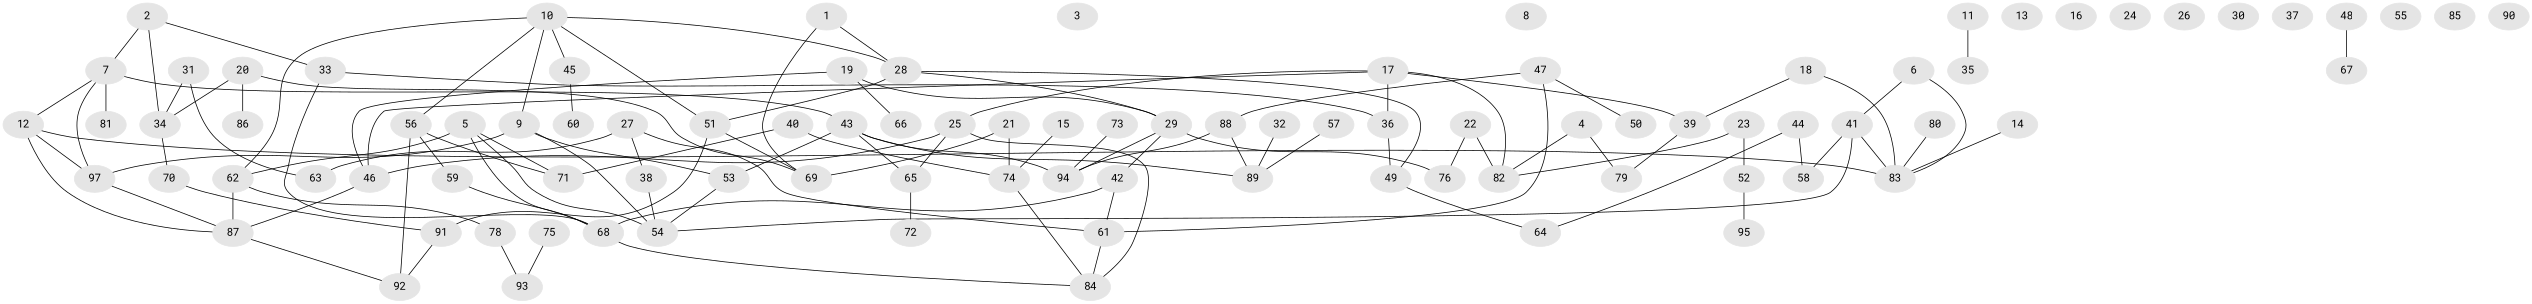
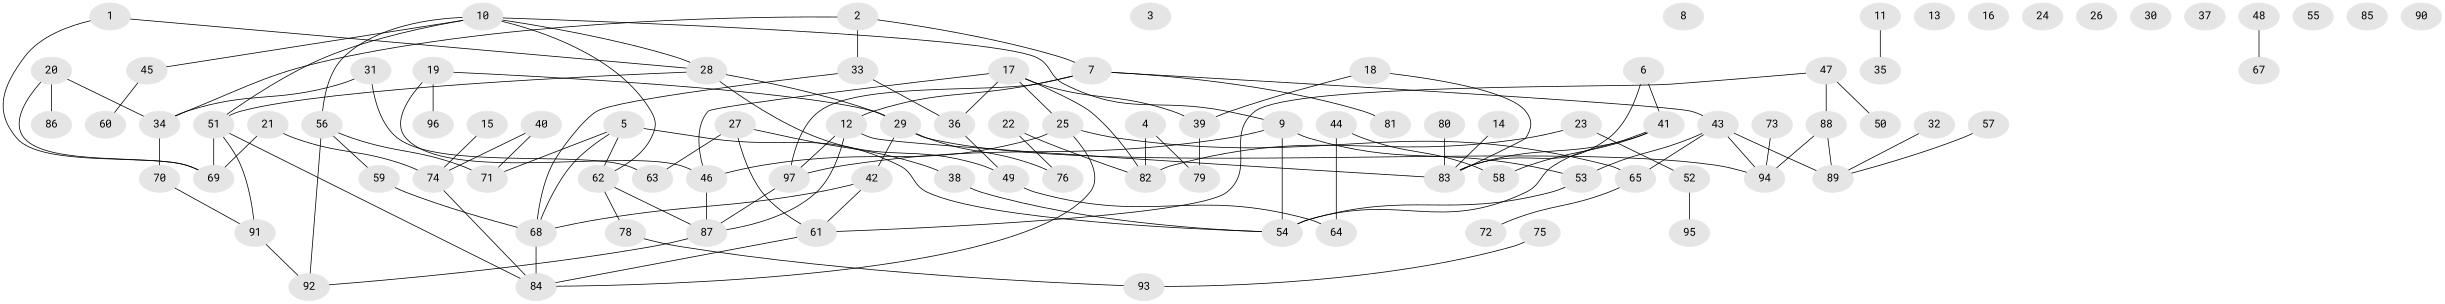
(901, 125) -> (433, 125)
none -> (375, 206)
